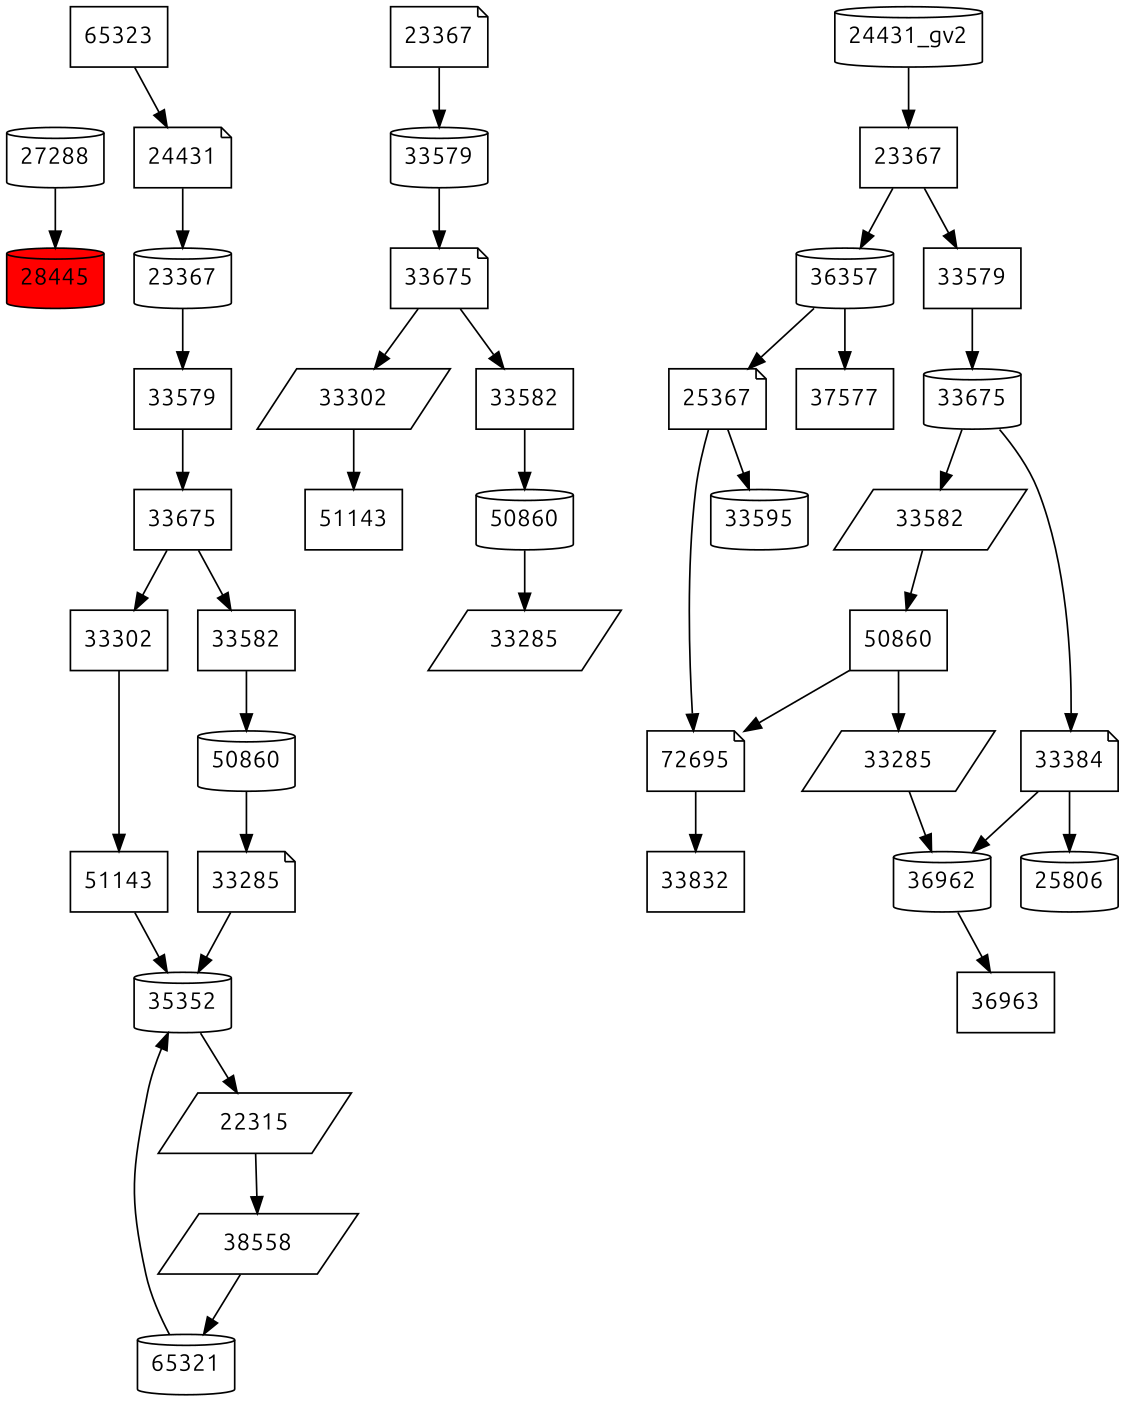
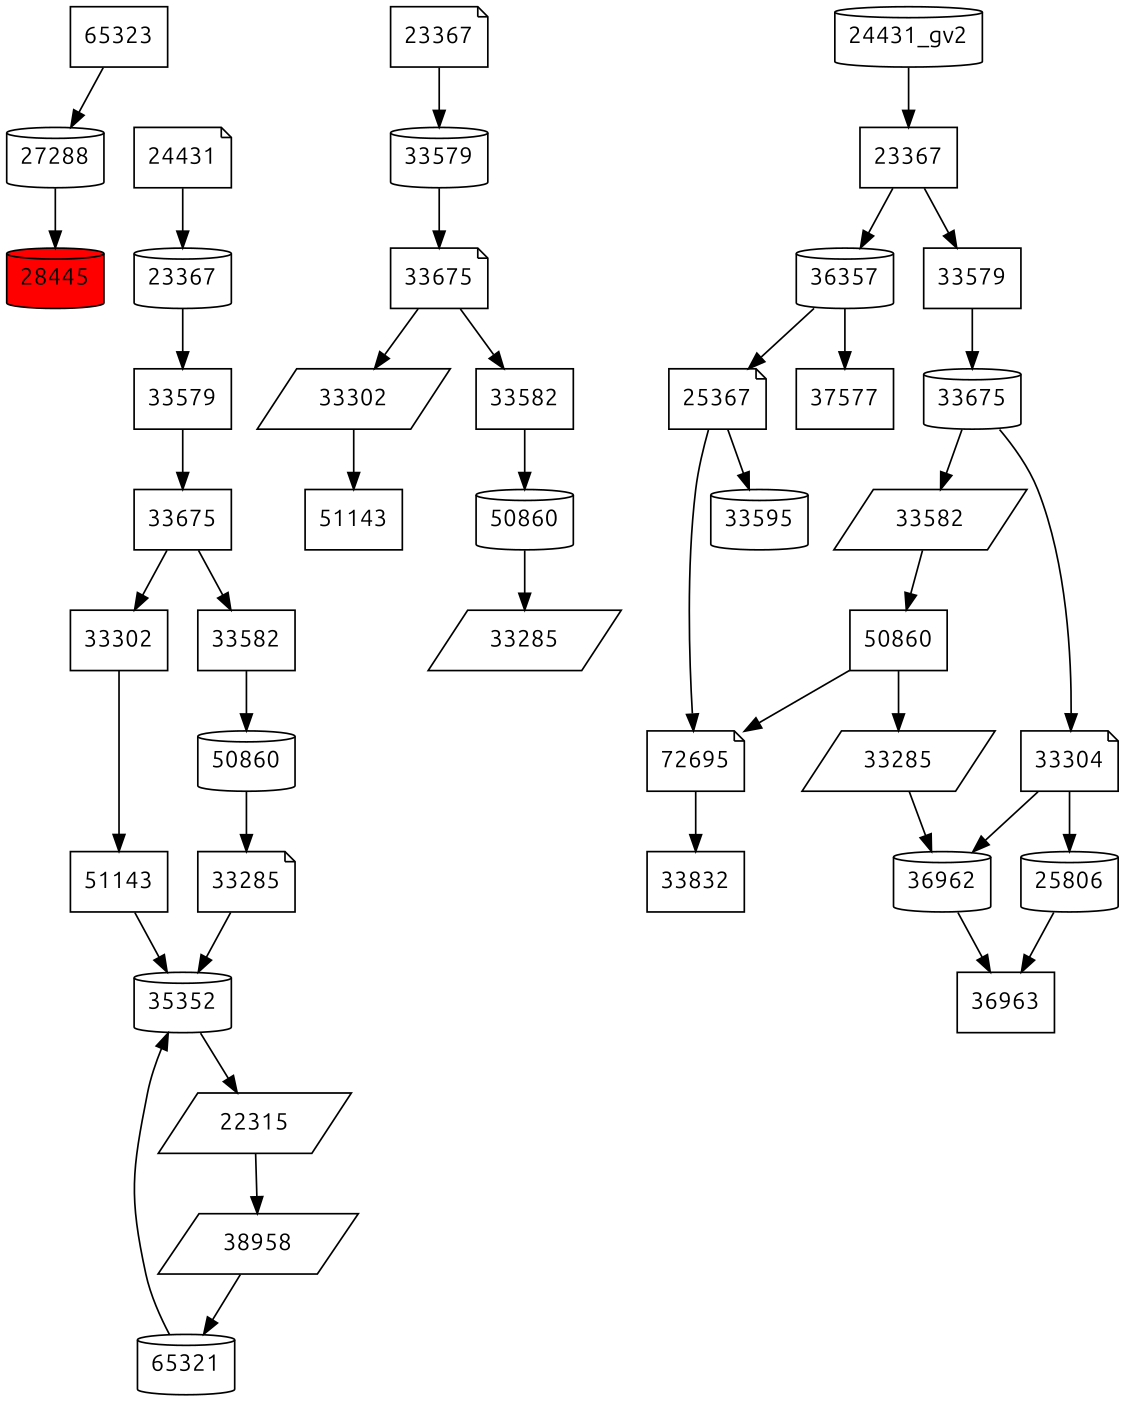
(147, 90) -> (91, 90)
(1070, 761) -> (1070, 761)
none -> (1042, 935)
(258, 1244) -> (258, 1244)
